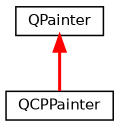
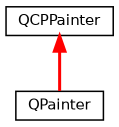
(60, 71) -> (60, 71)
